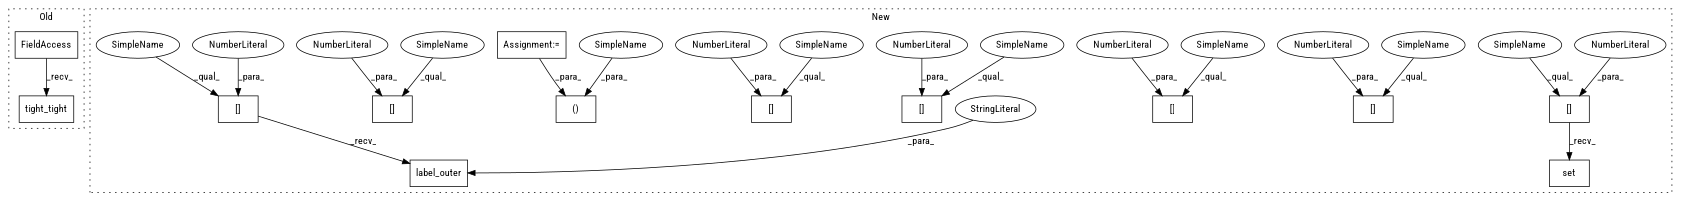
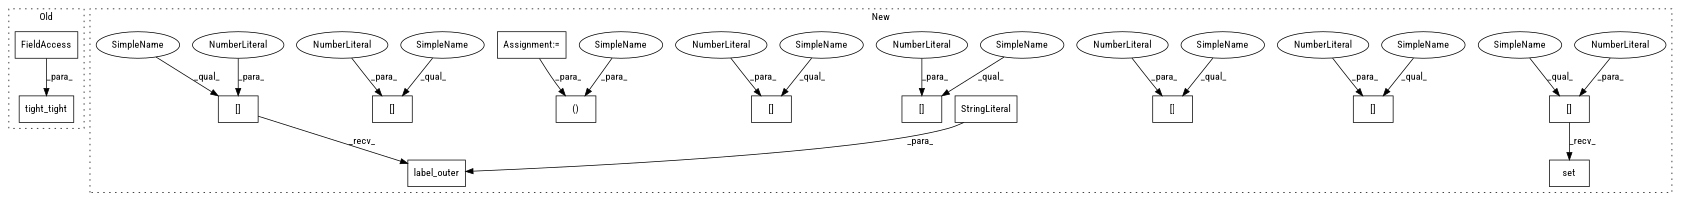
(60, 77) -> (60, 77)
(996, 109) -> (986, 109)
